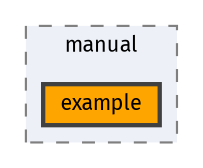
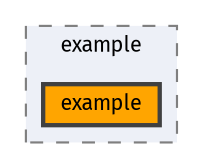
(101, 46) -> (101, 46)
